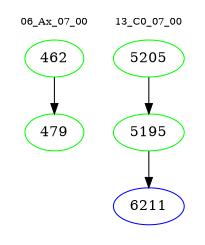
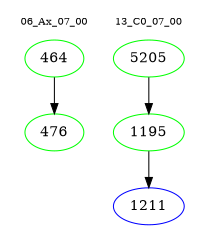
(54, 59) -> (54, 59)
(54, 132) -> (54, 132)
(149, 132) -> (149, 132)
(149, 206) -> (149, 206)
